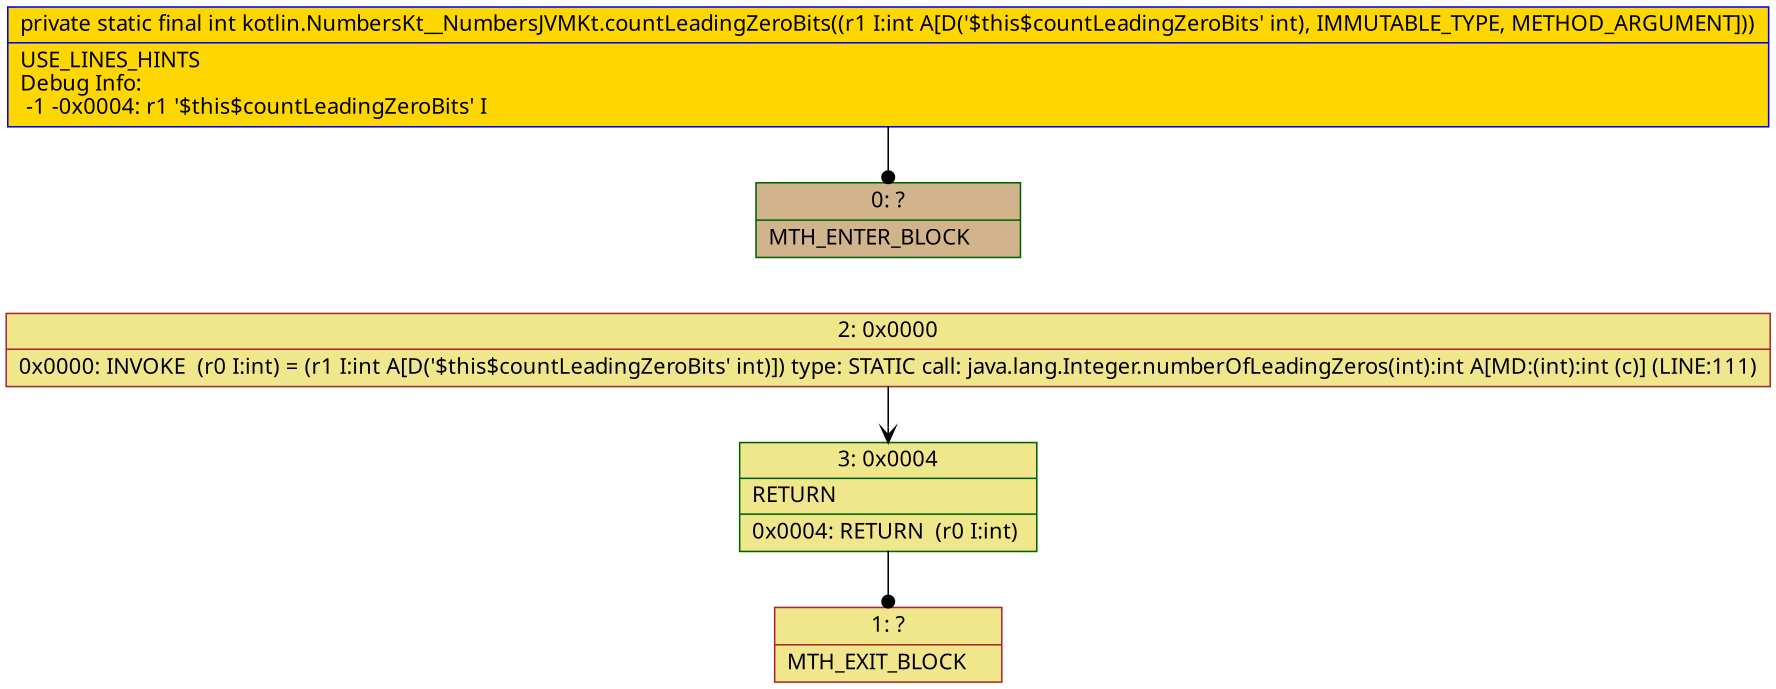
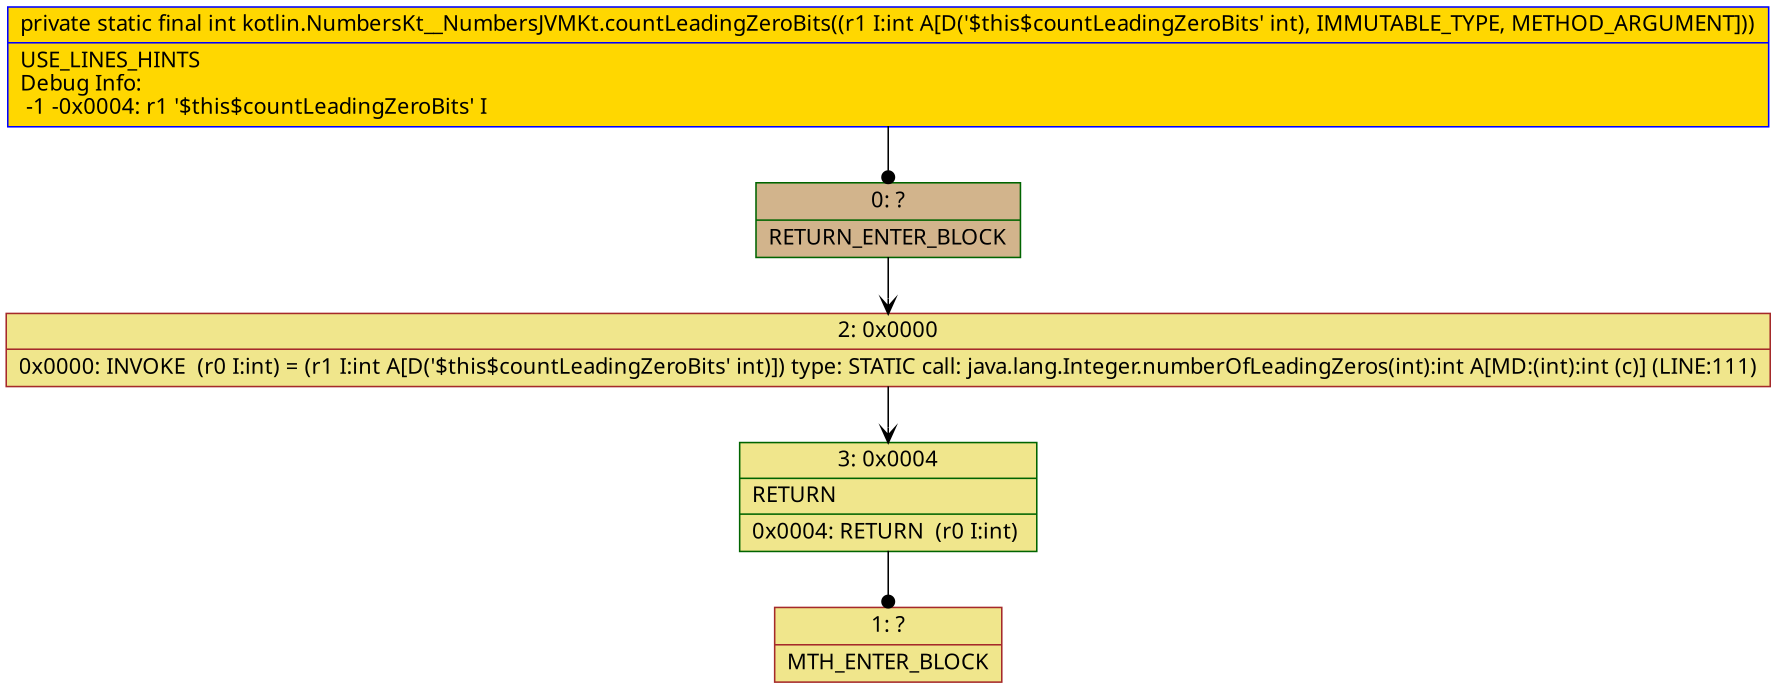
(870, 238) -> (888, 238)
none -> (888, 278)
(877, 663) -> (888, 663)
